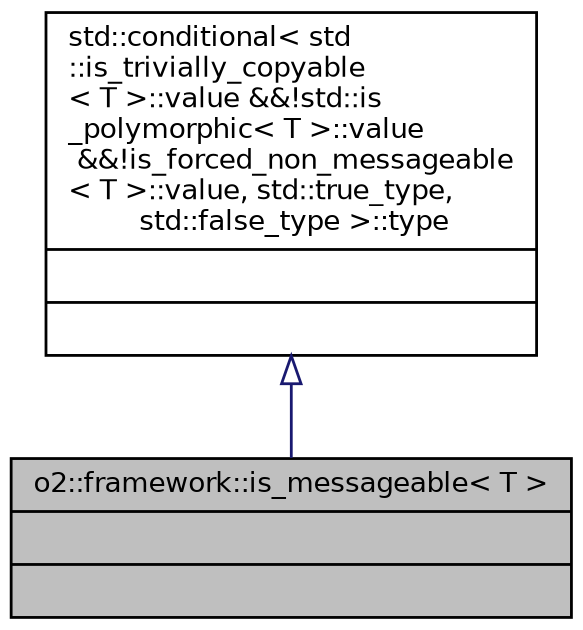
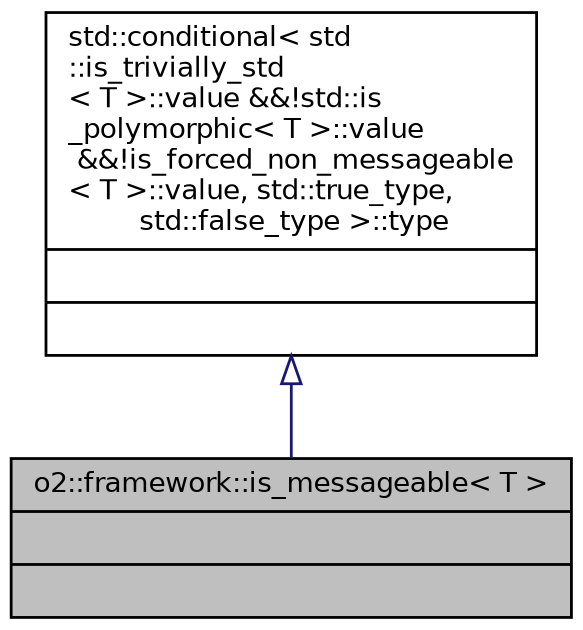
(217, 68) -> (177, 68)
